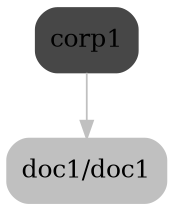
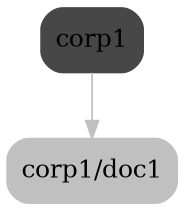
(87, 171) -> (92, 171)
